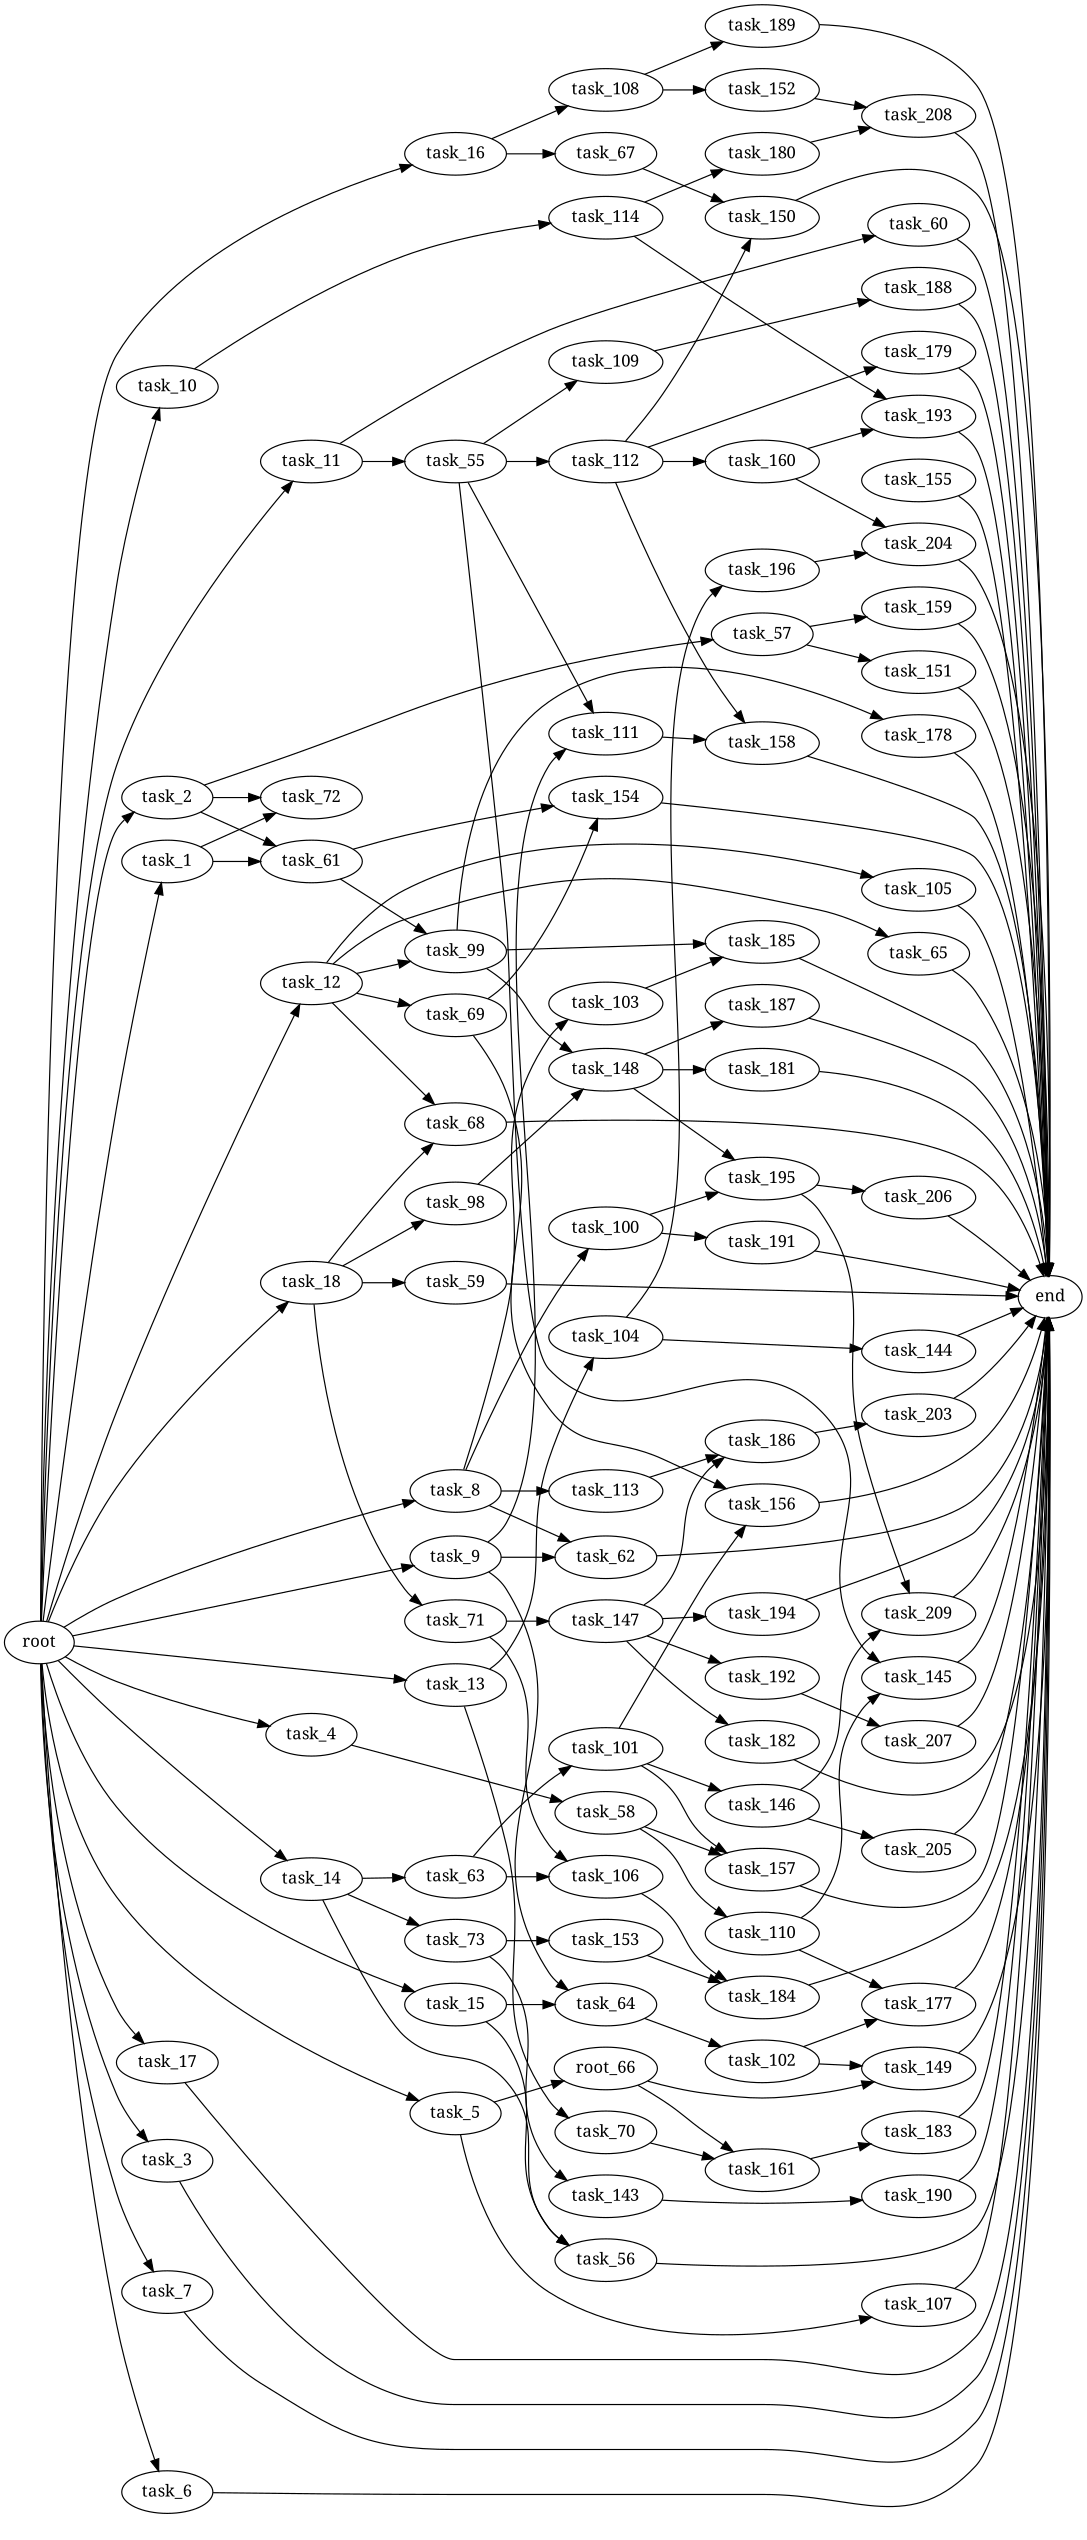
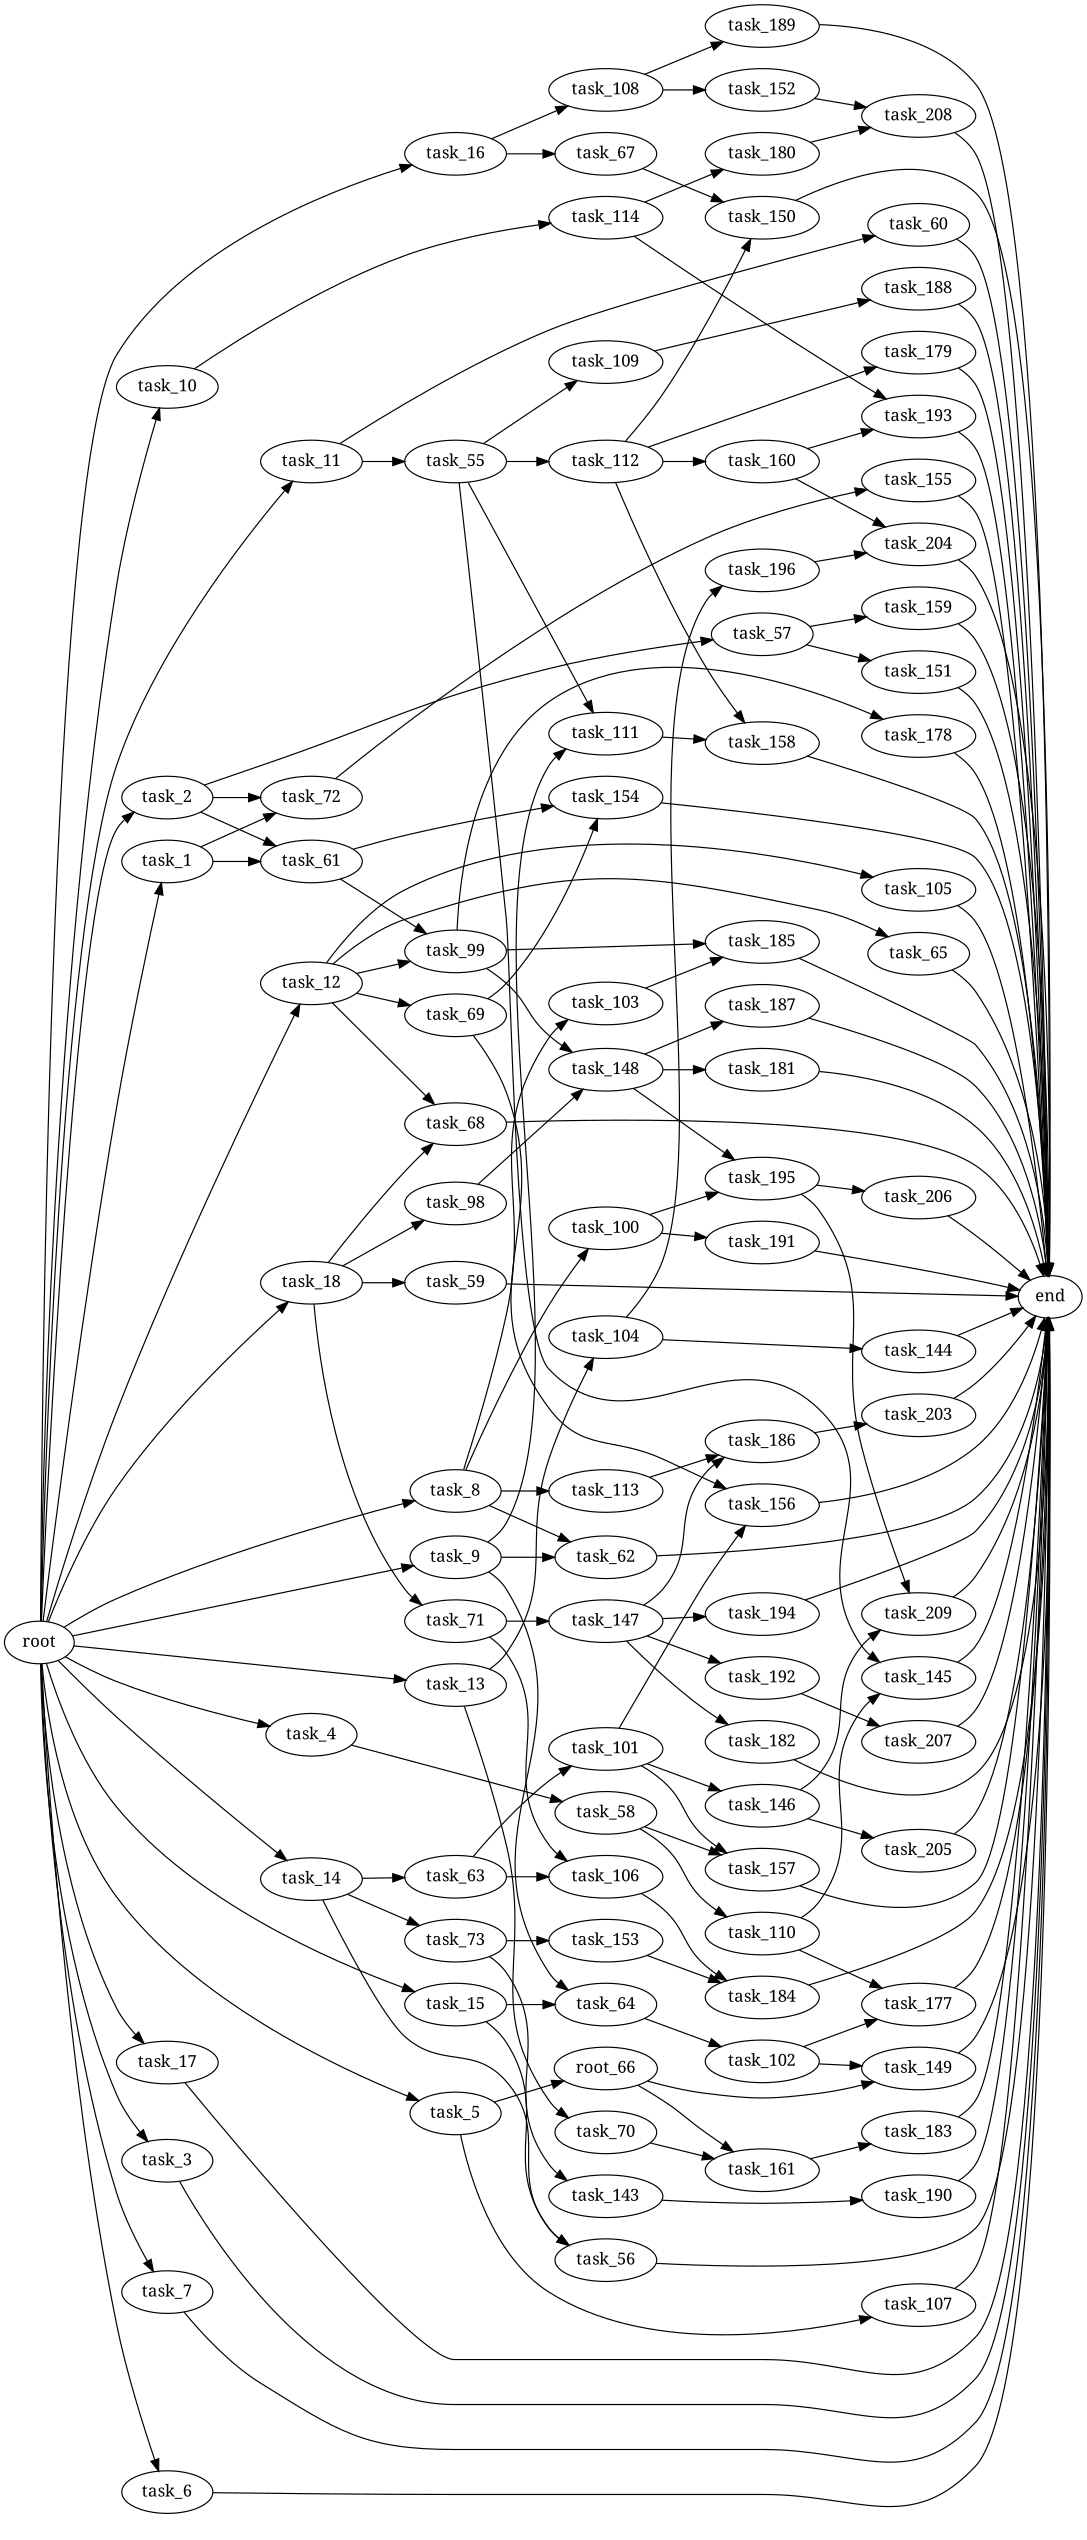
none -> (580, 606)
